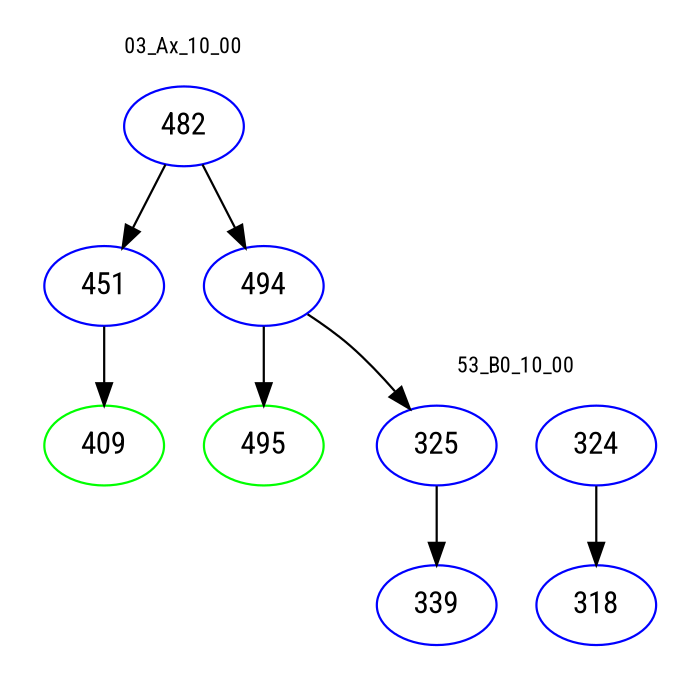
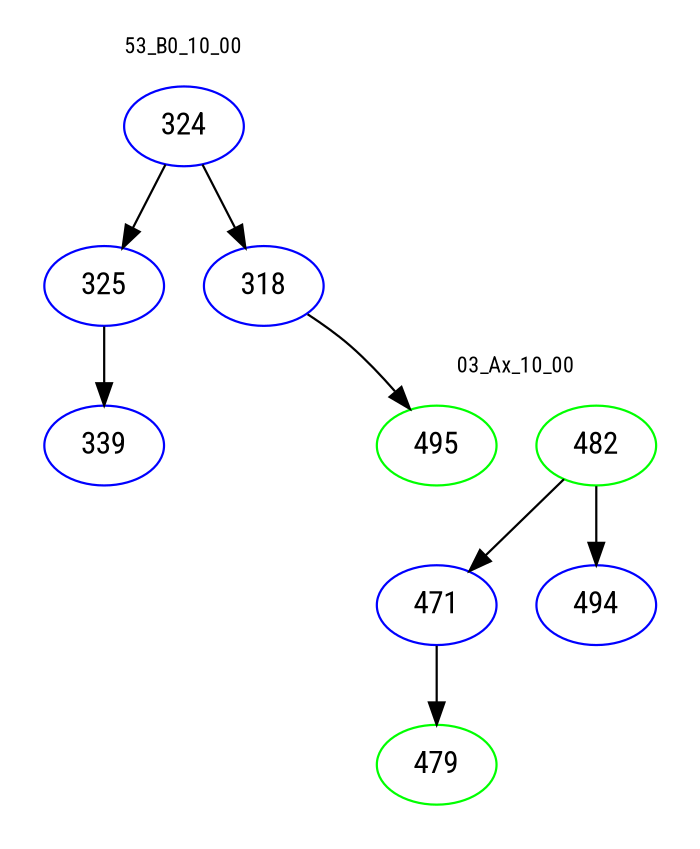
(184, 126) -> (596, 446)
(104, 286) -> (437, 605)
(264, 355) -> (373, 368)
(373, 368) -> (149, 196)
(104, 446) -> (437, 765)
